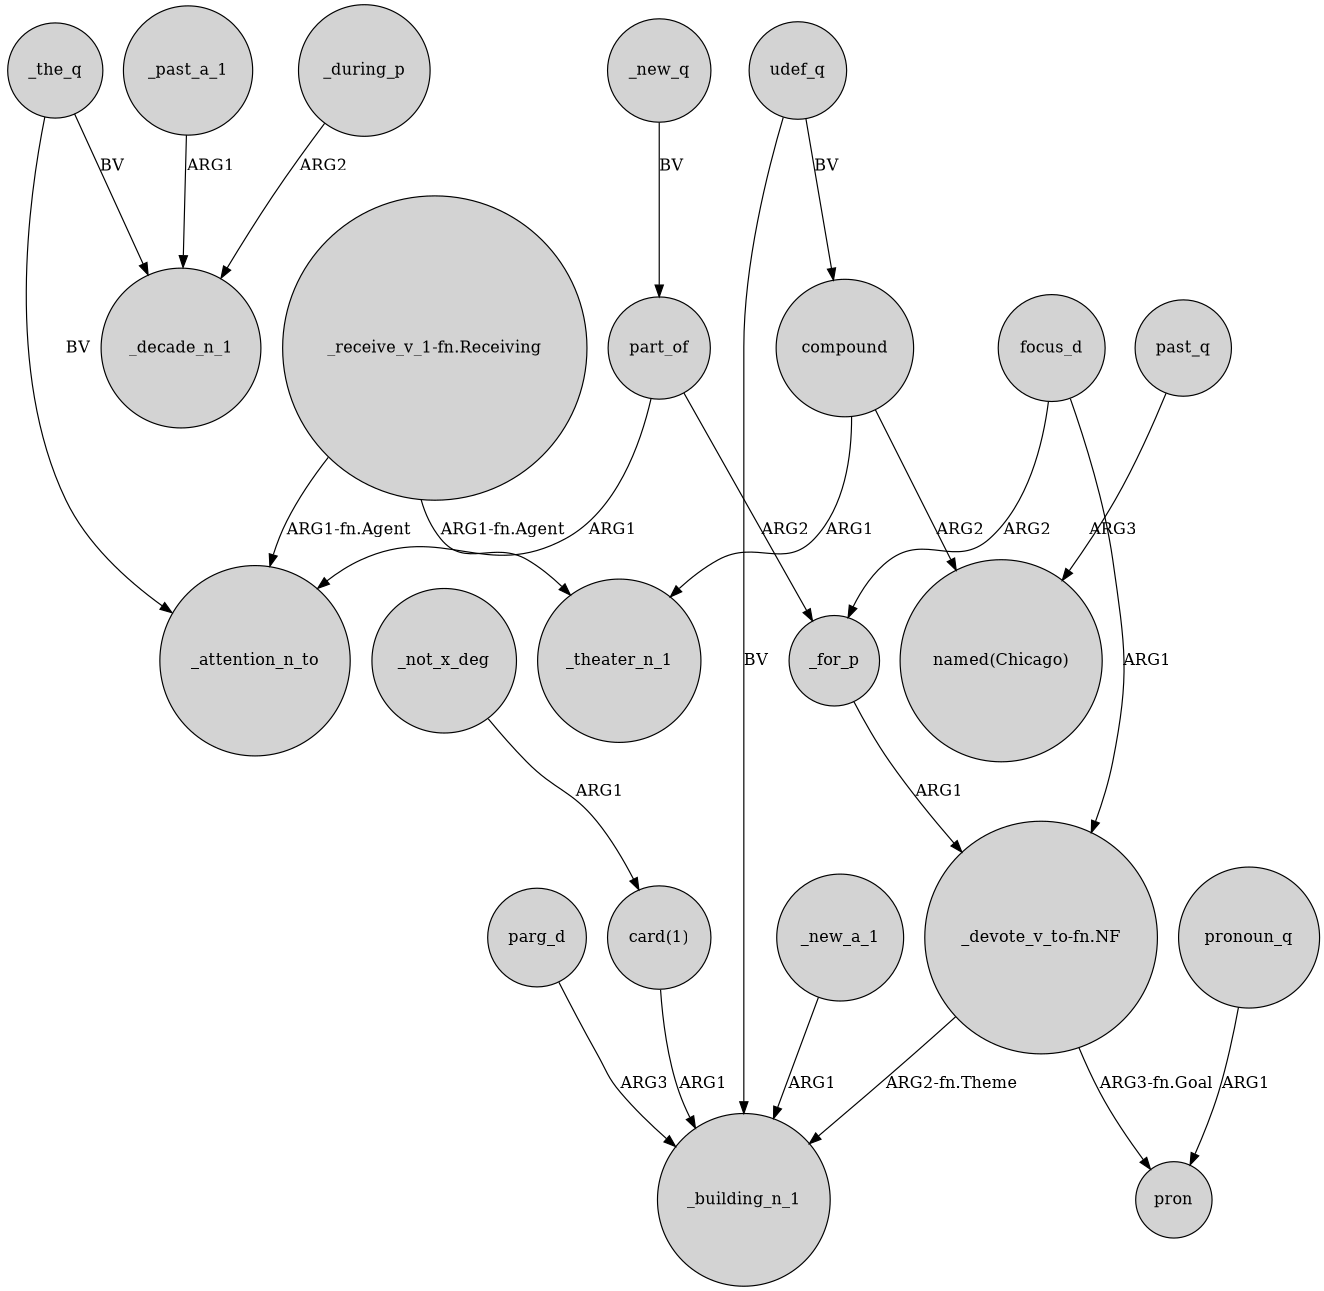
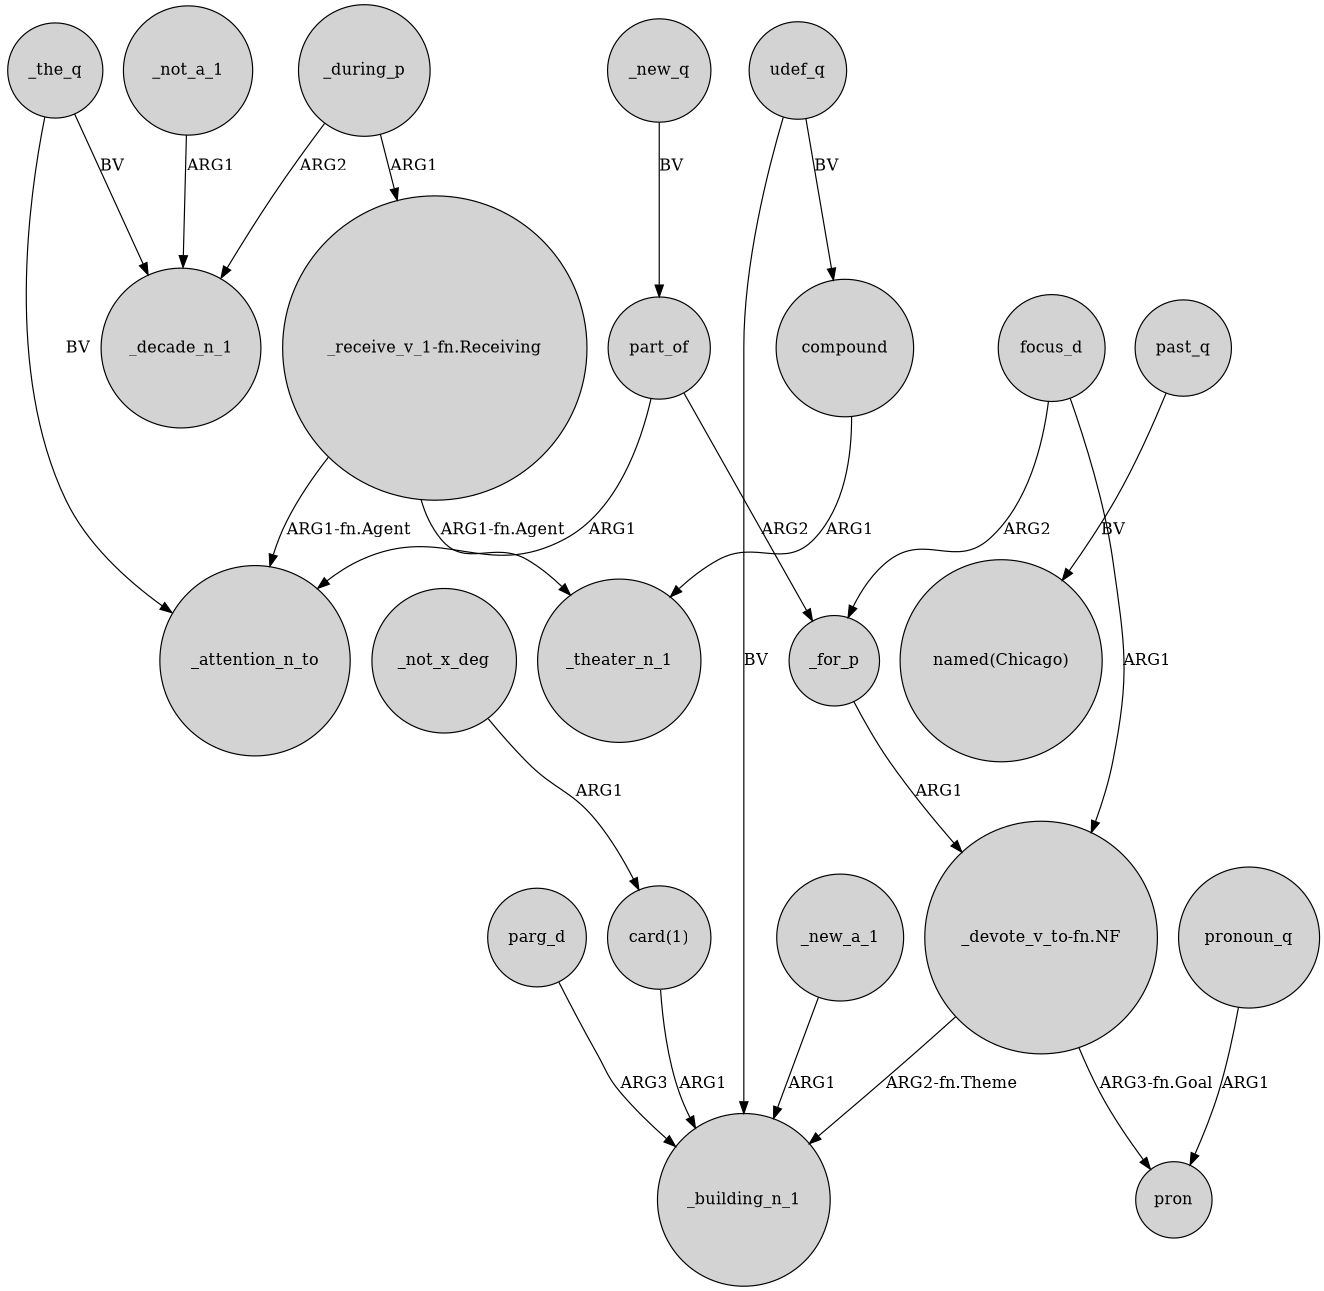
(188, 70) -> (188, 70)
none -> (387, 161)
(913, 485) -> none
(1113, 530) -> (1113, 530)
